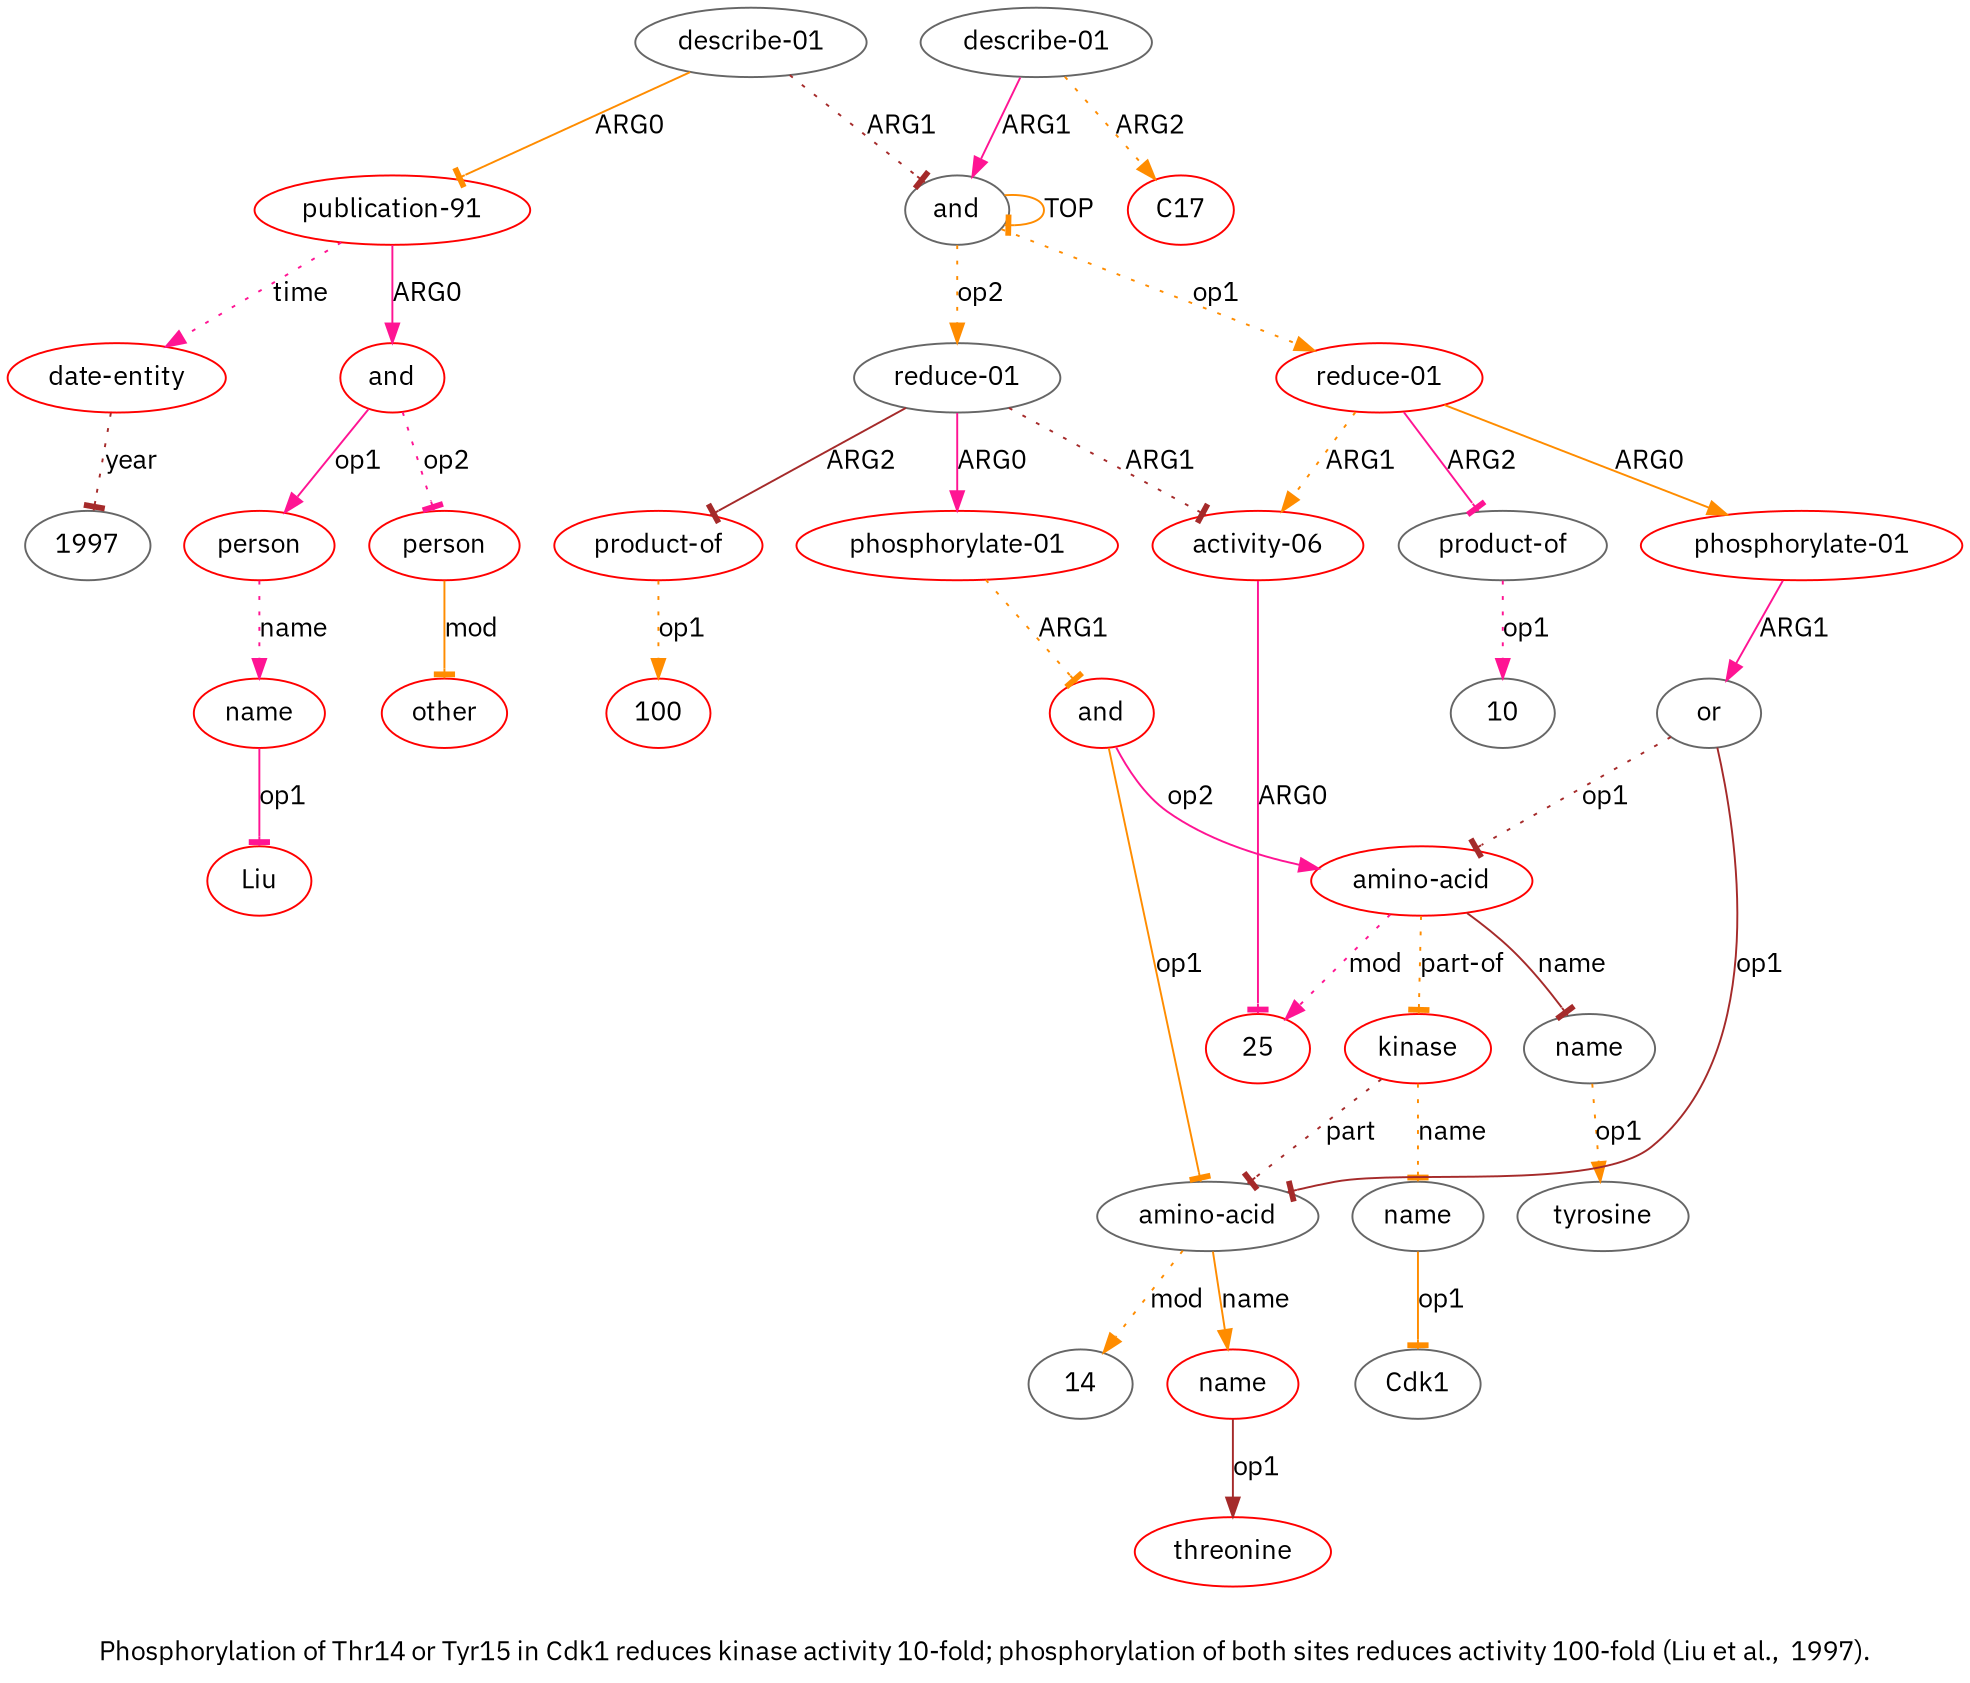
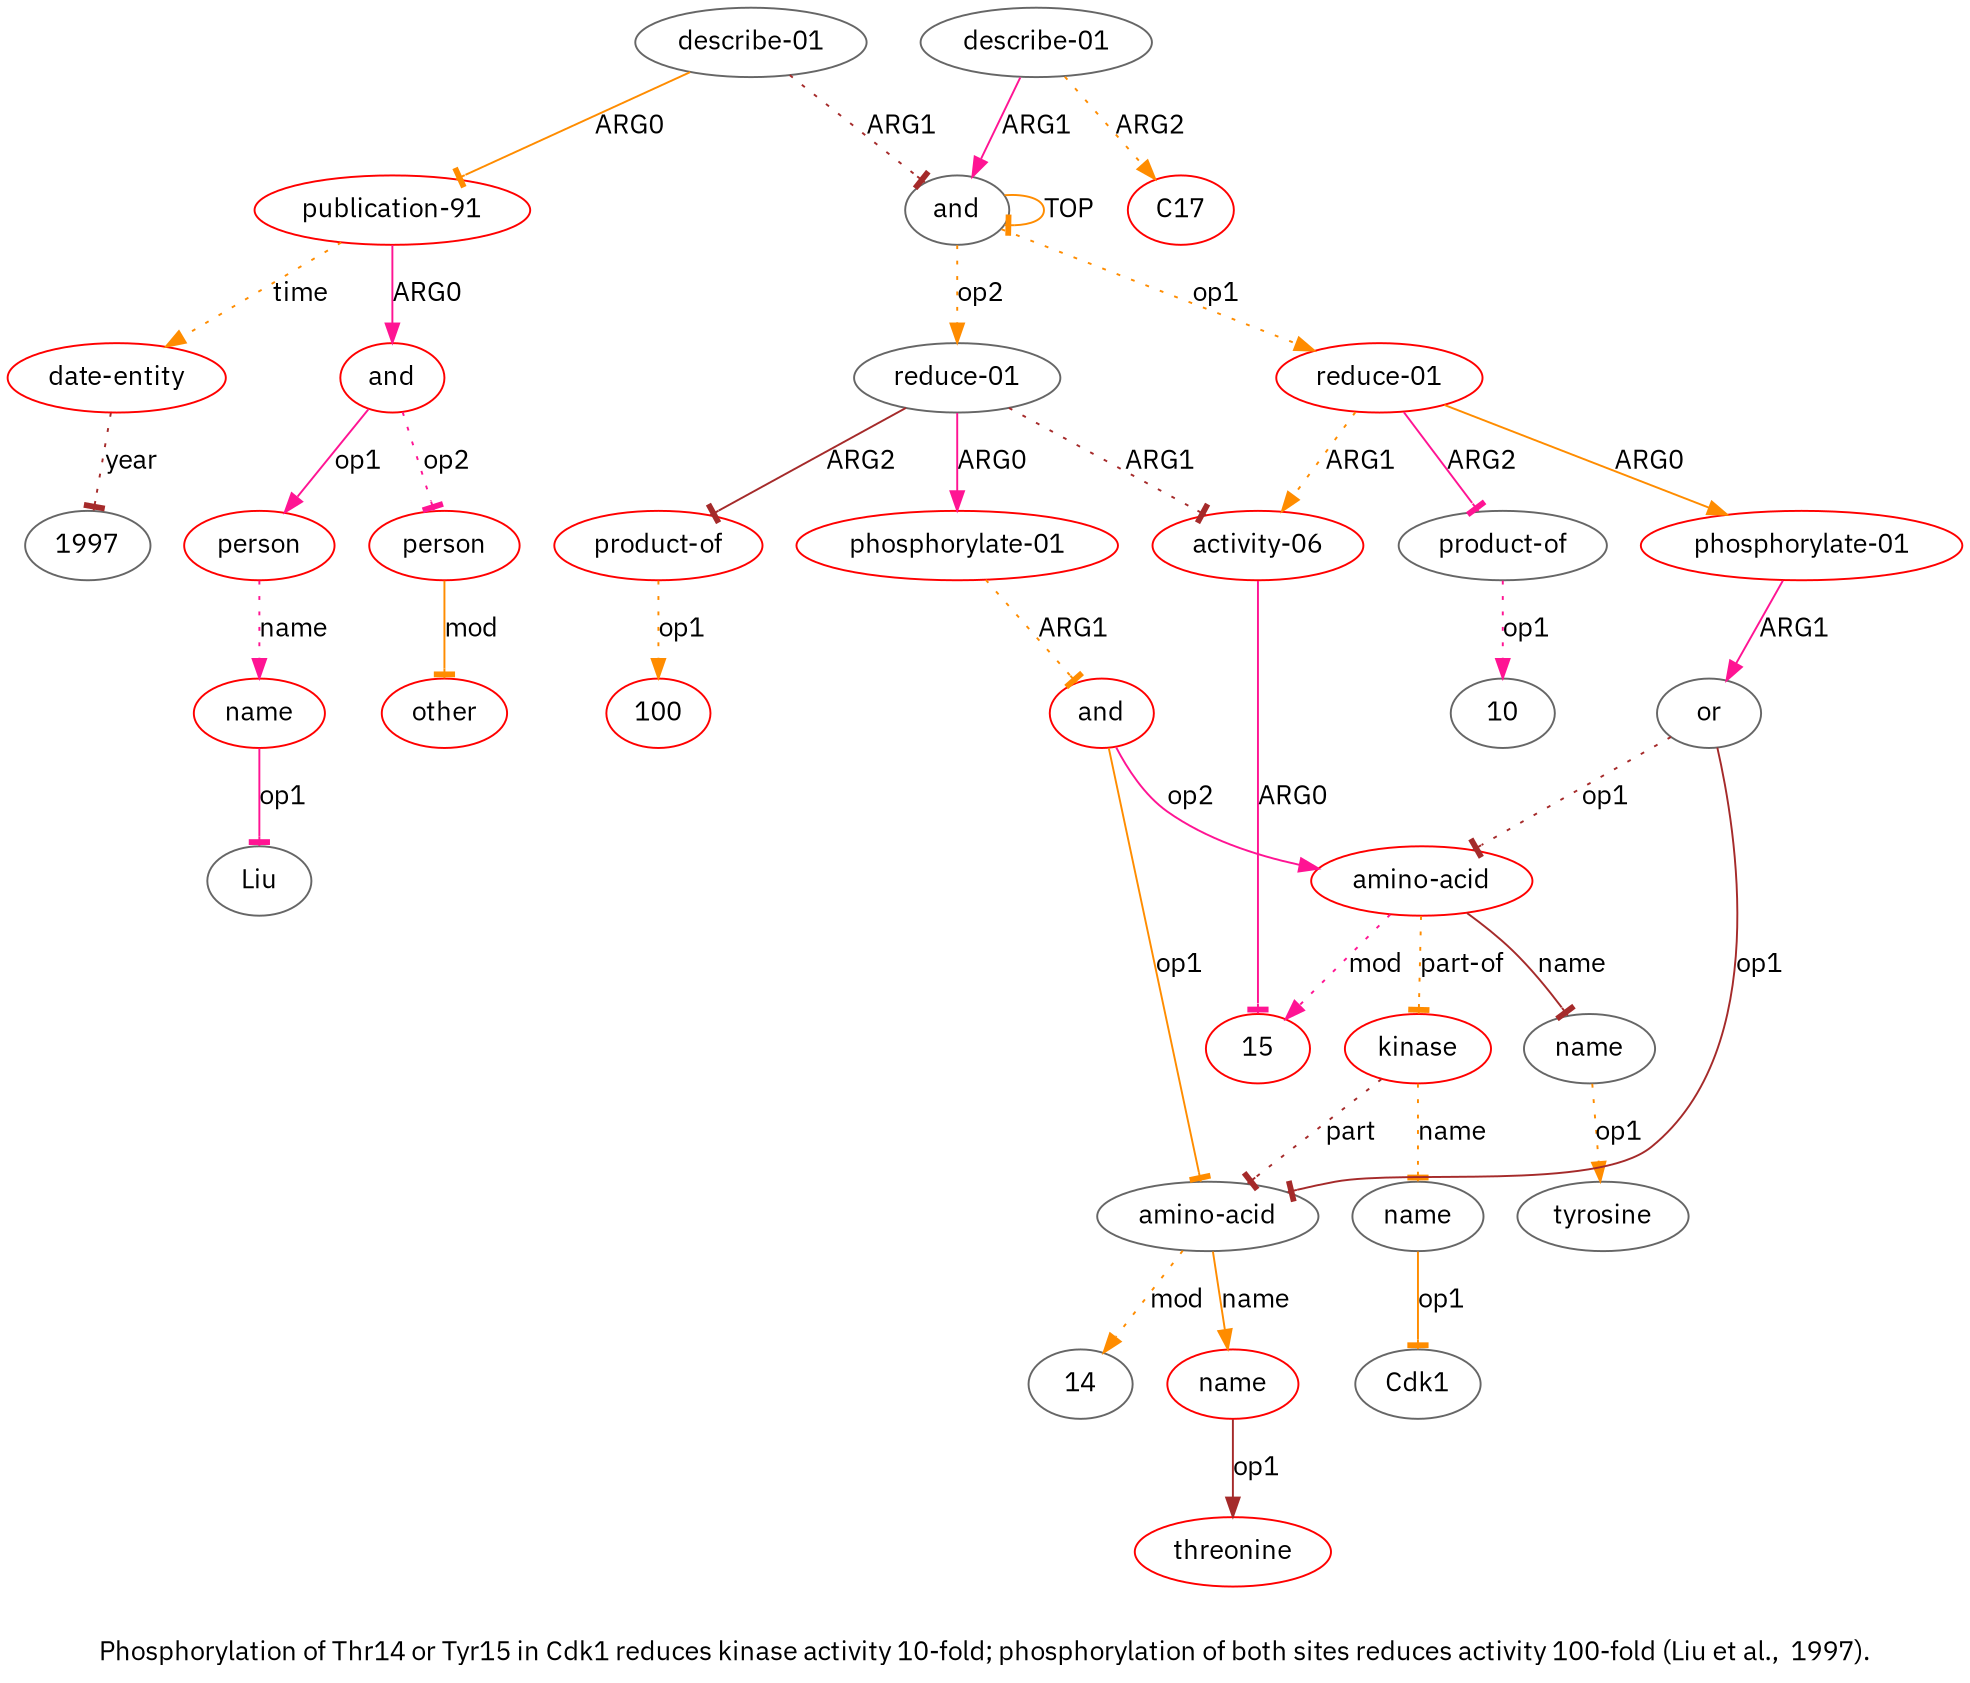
(262, 290) -> (262, 290)
(259, 881) -> (259, 881)
(1258, 1049) -> (1258, 1049)
